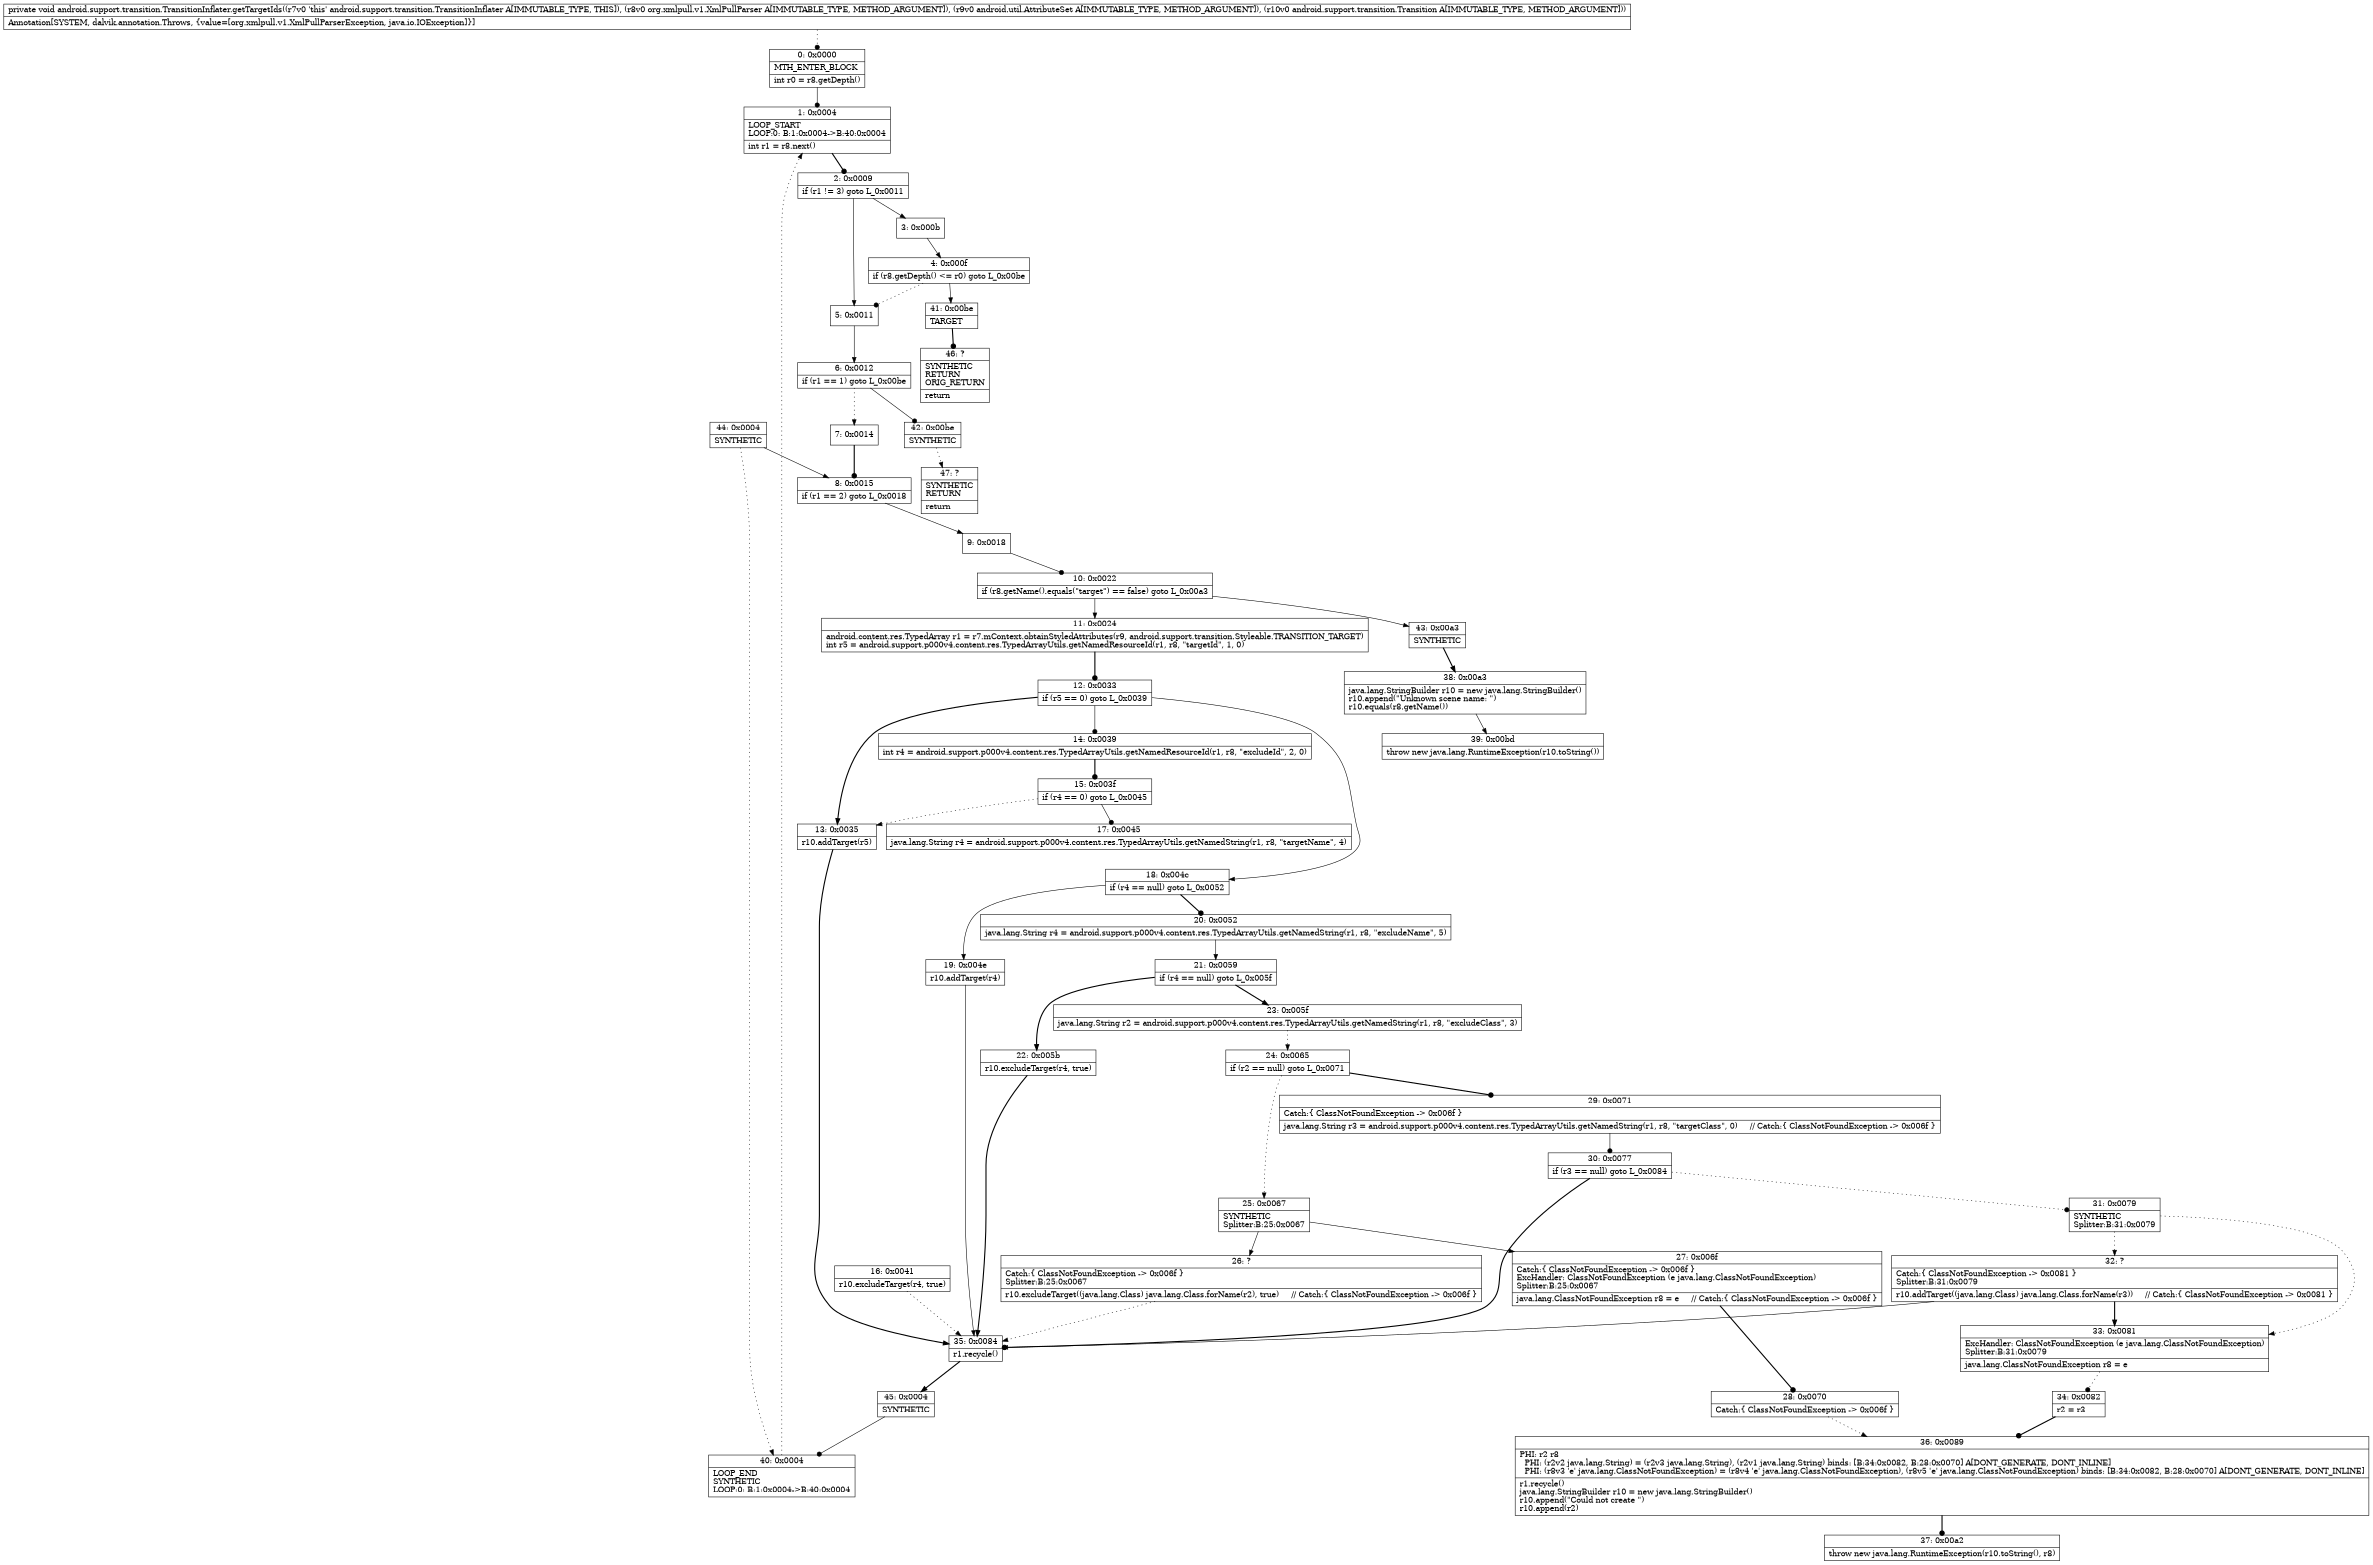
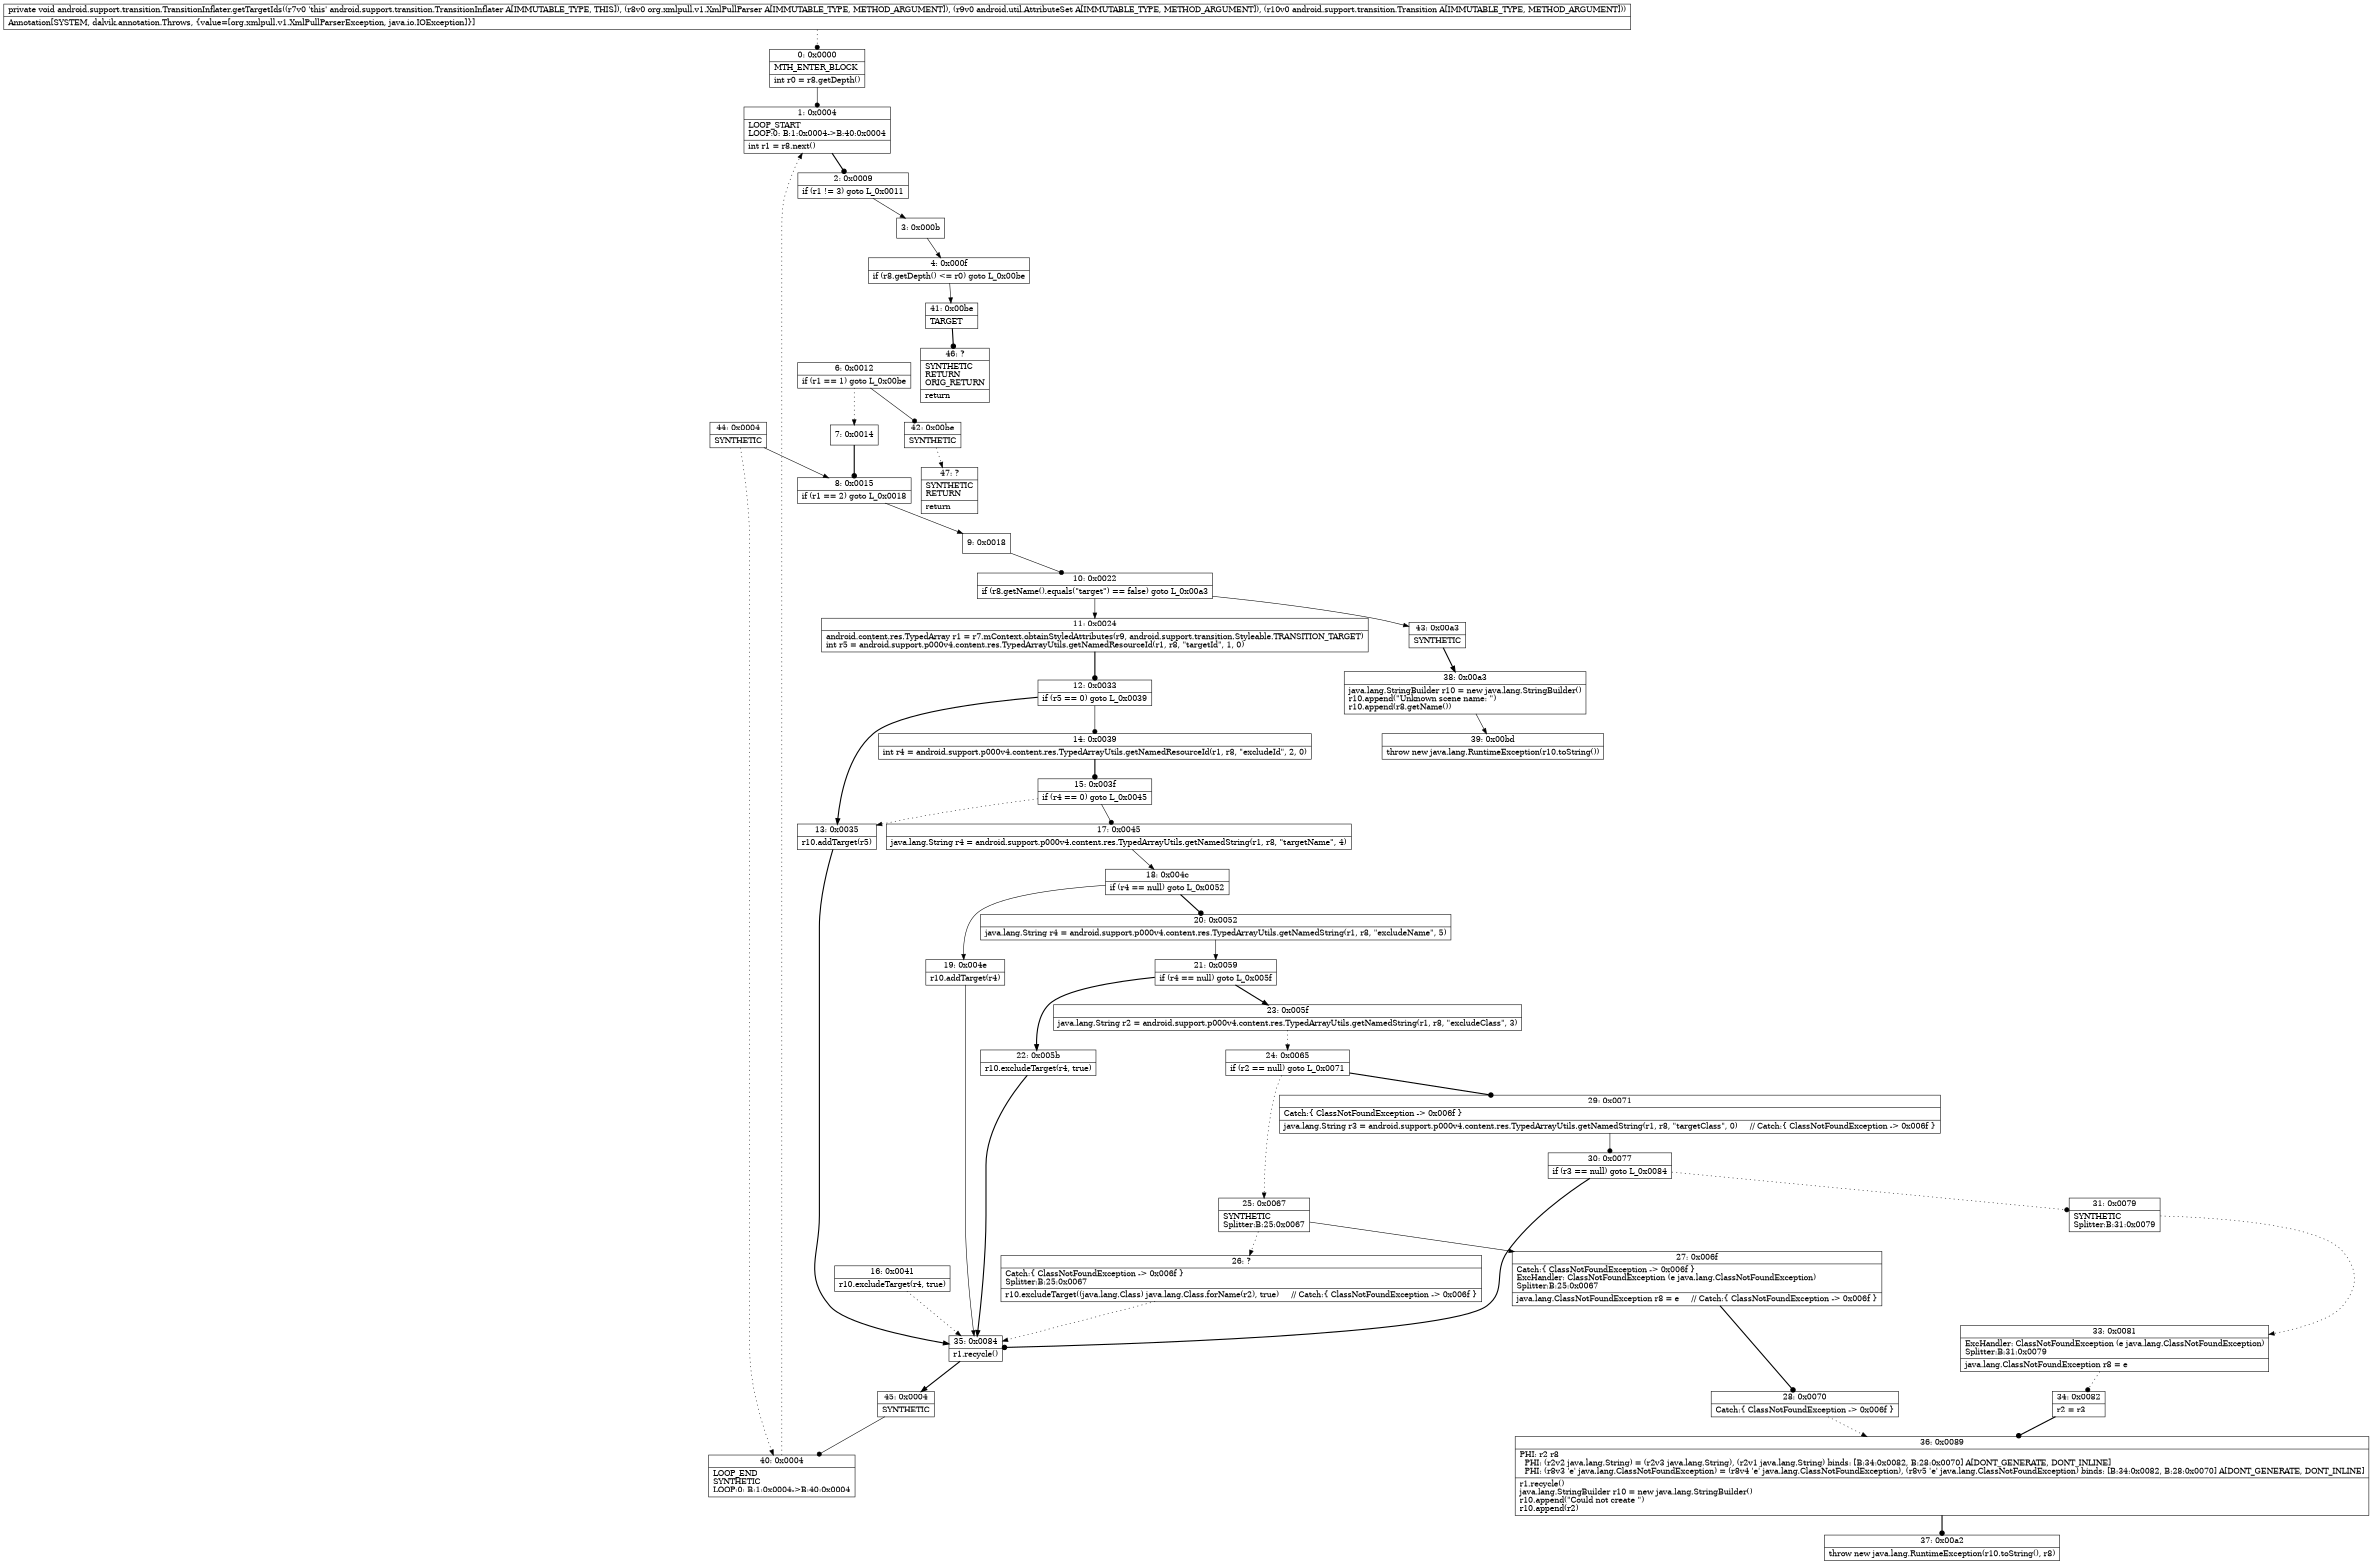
(854, 316) -> none
(1398, 707) -> (1400, 707)
(1343, 767) -> (1141, 858)
(1255, 1241) -> (1255, 1241)
(2115, 1279) -> none
